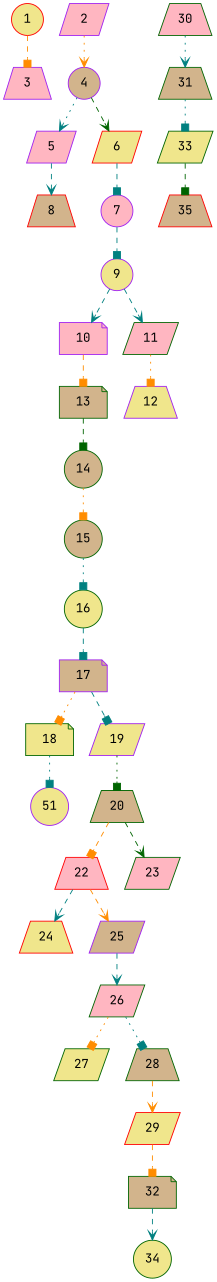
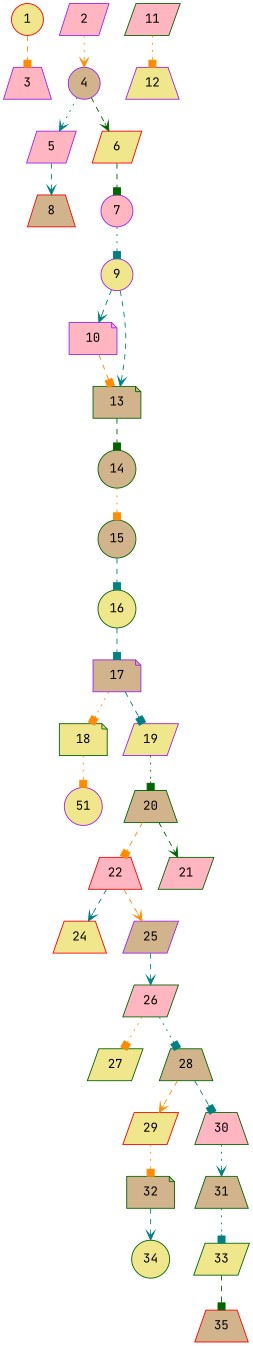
(117, 175) -> (117, 175)
(117, 238) -> (117, 238)
(131, 302) -> (126, 334)
(83, 570) -> (117, 570)
(50, 767) -> (83, 767)
(152, 873) -> (186, 873)
none -> (202, 1093)
(152, 1156) -> (151, 1156)
